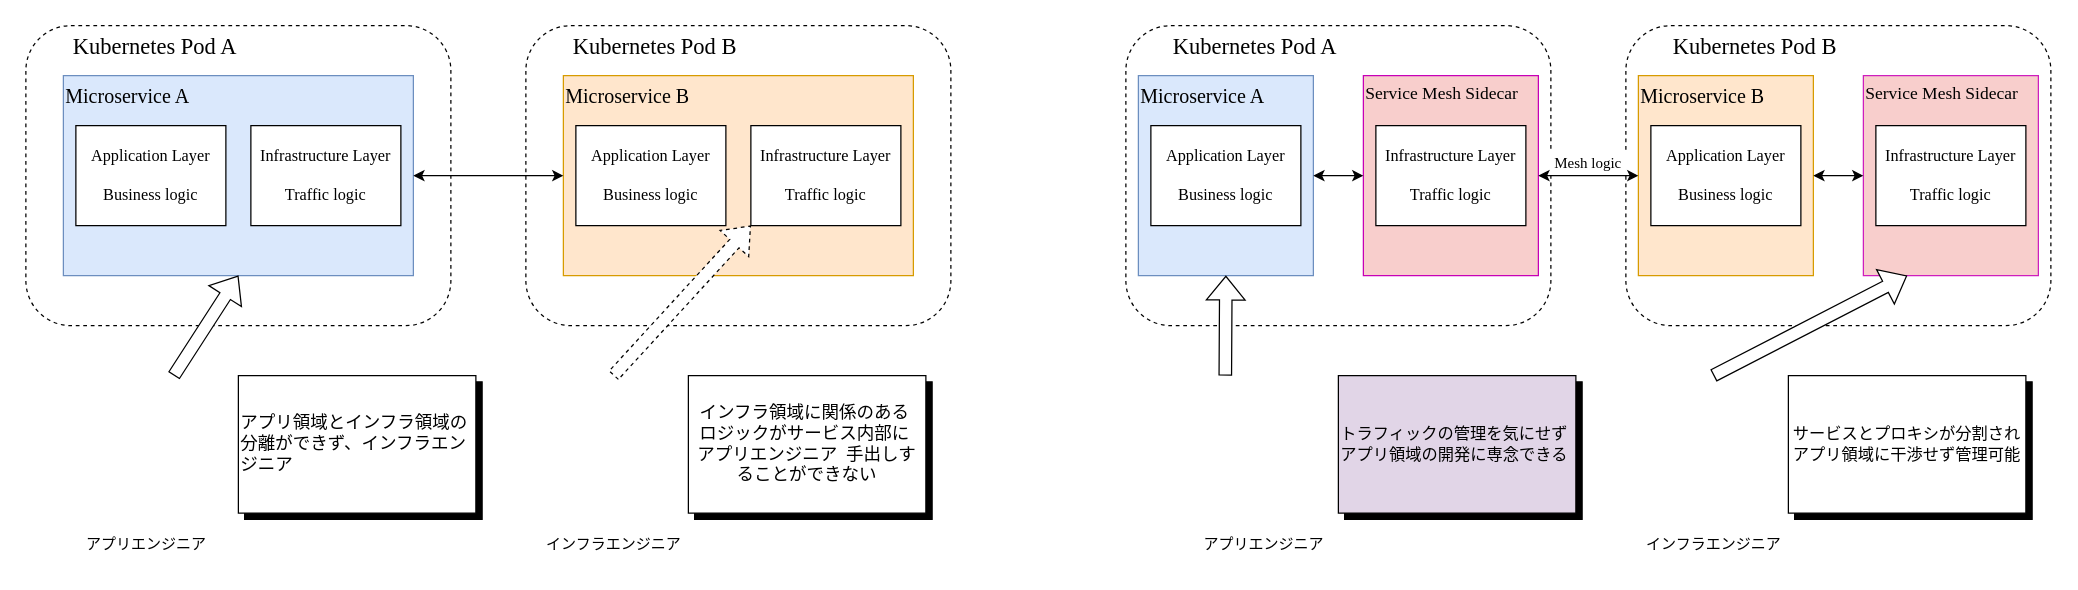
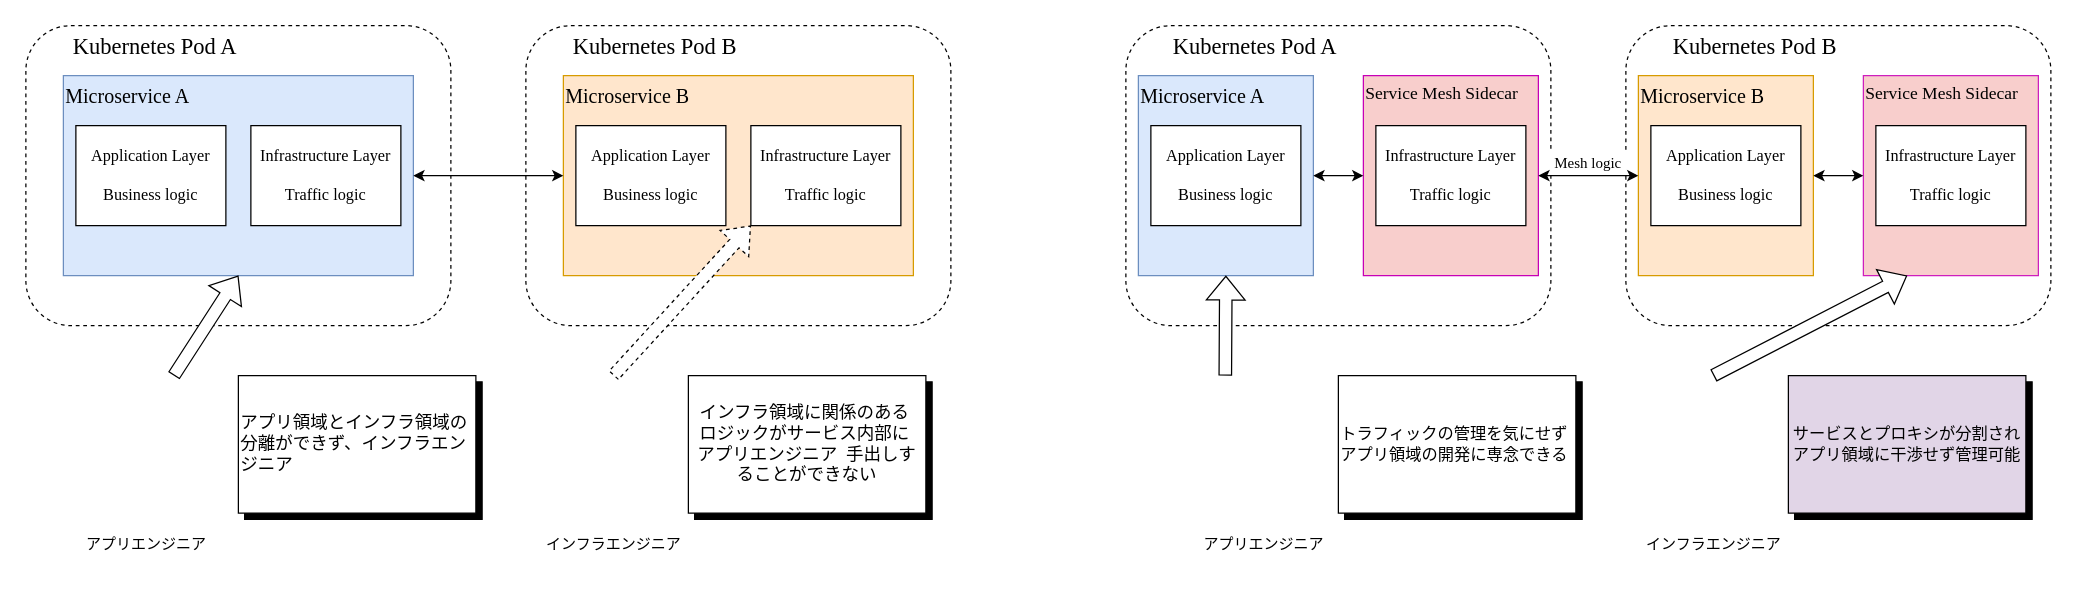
(1457, 444) -> (1457, 444)
(1907, 444) -> (1907, 444)
